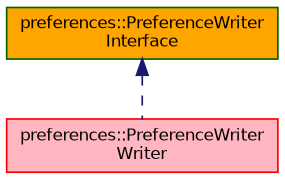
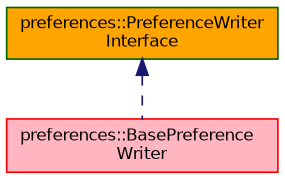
(142, 146) -> (142, 146)
